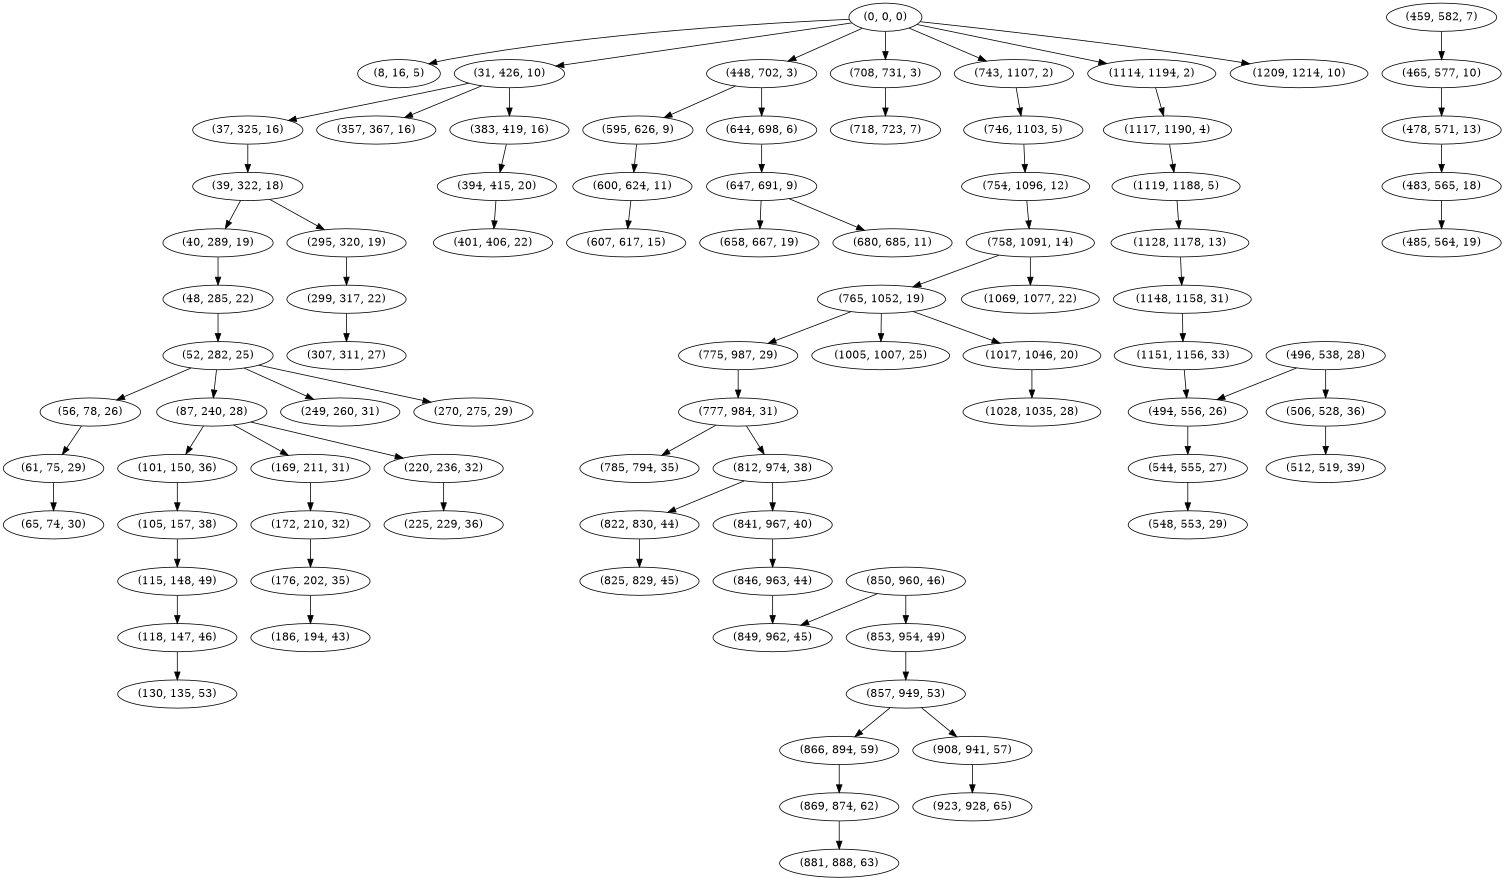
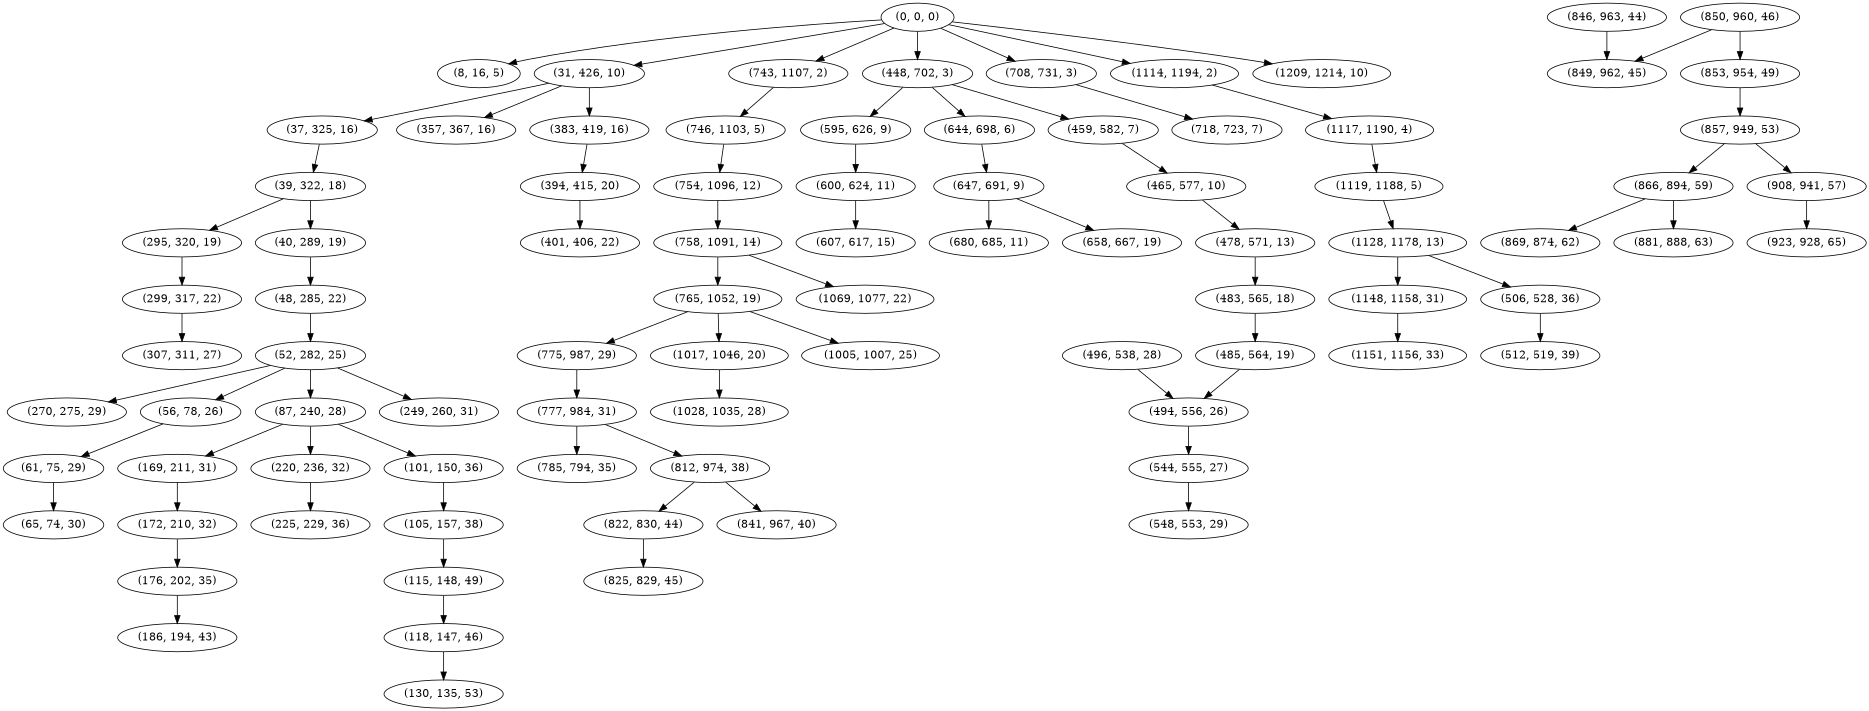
none -> (1007, 101)
(1185, 380) -> (1225, 381)
(1326, 380) -> (1466, 270)
(773, 549) -> none
(839, 831) -> (1673, 211)
